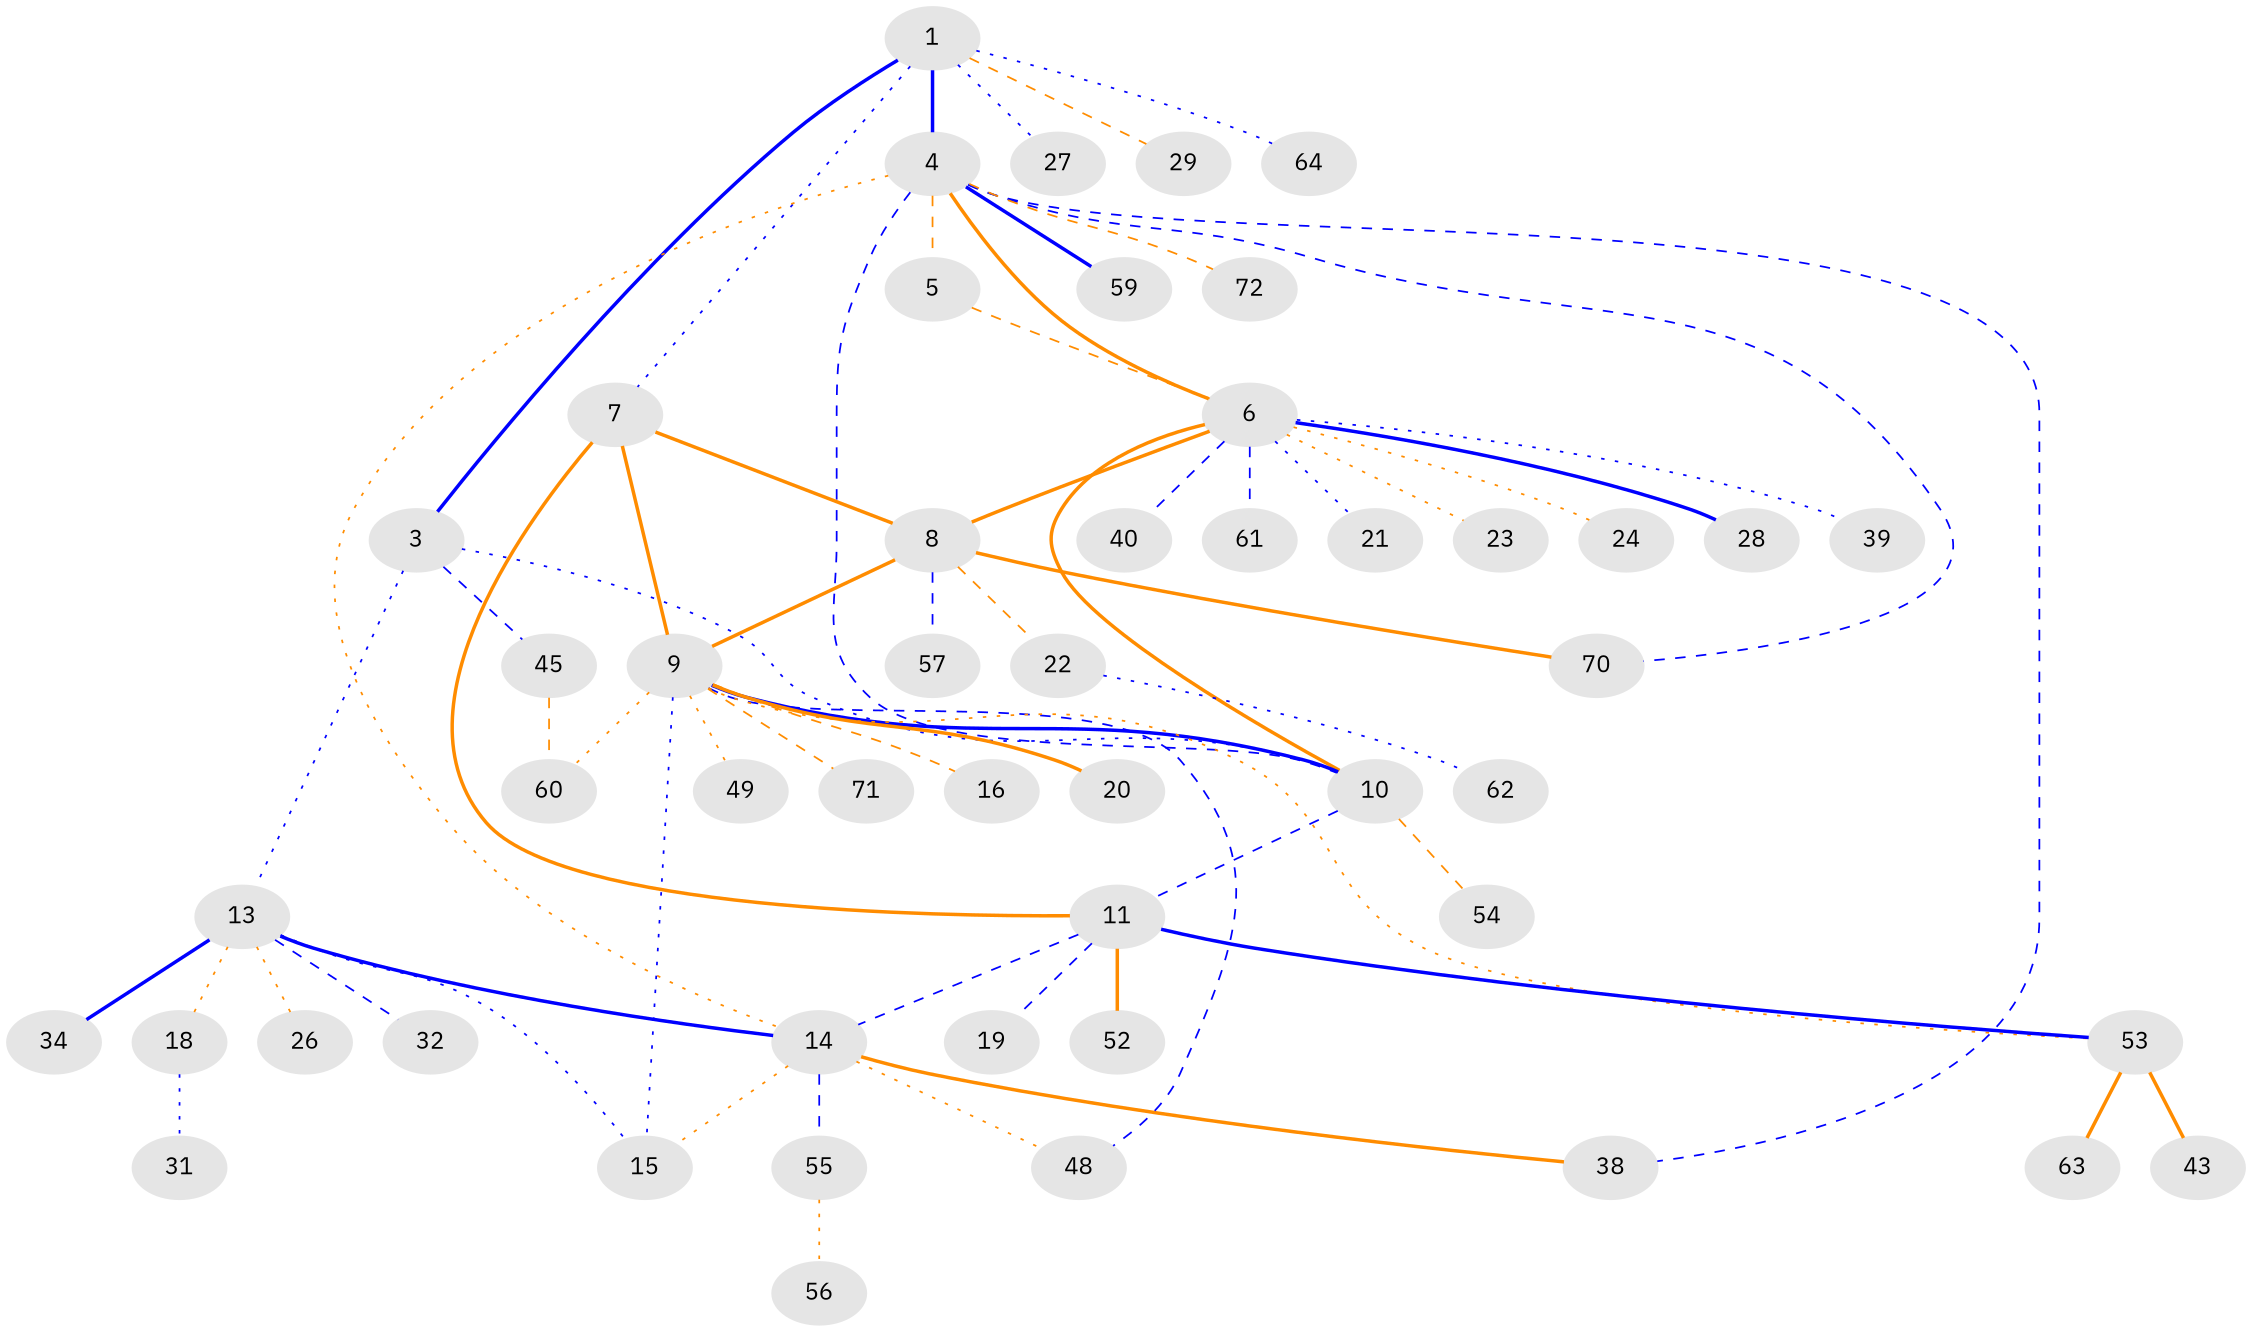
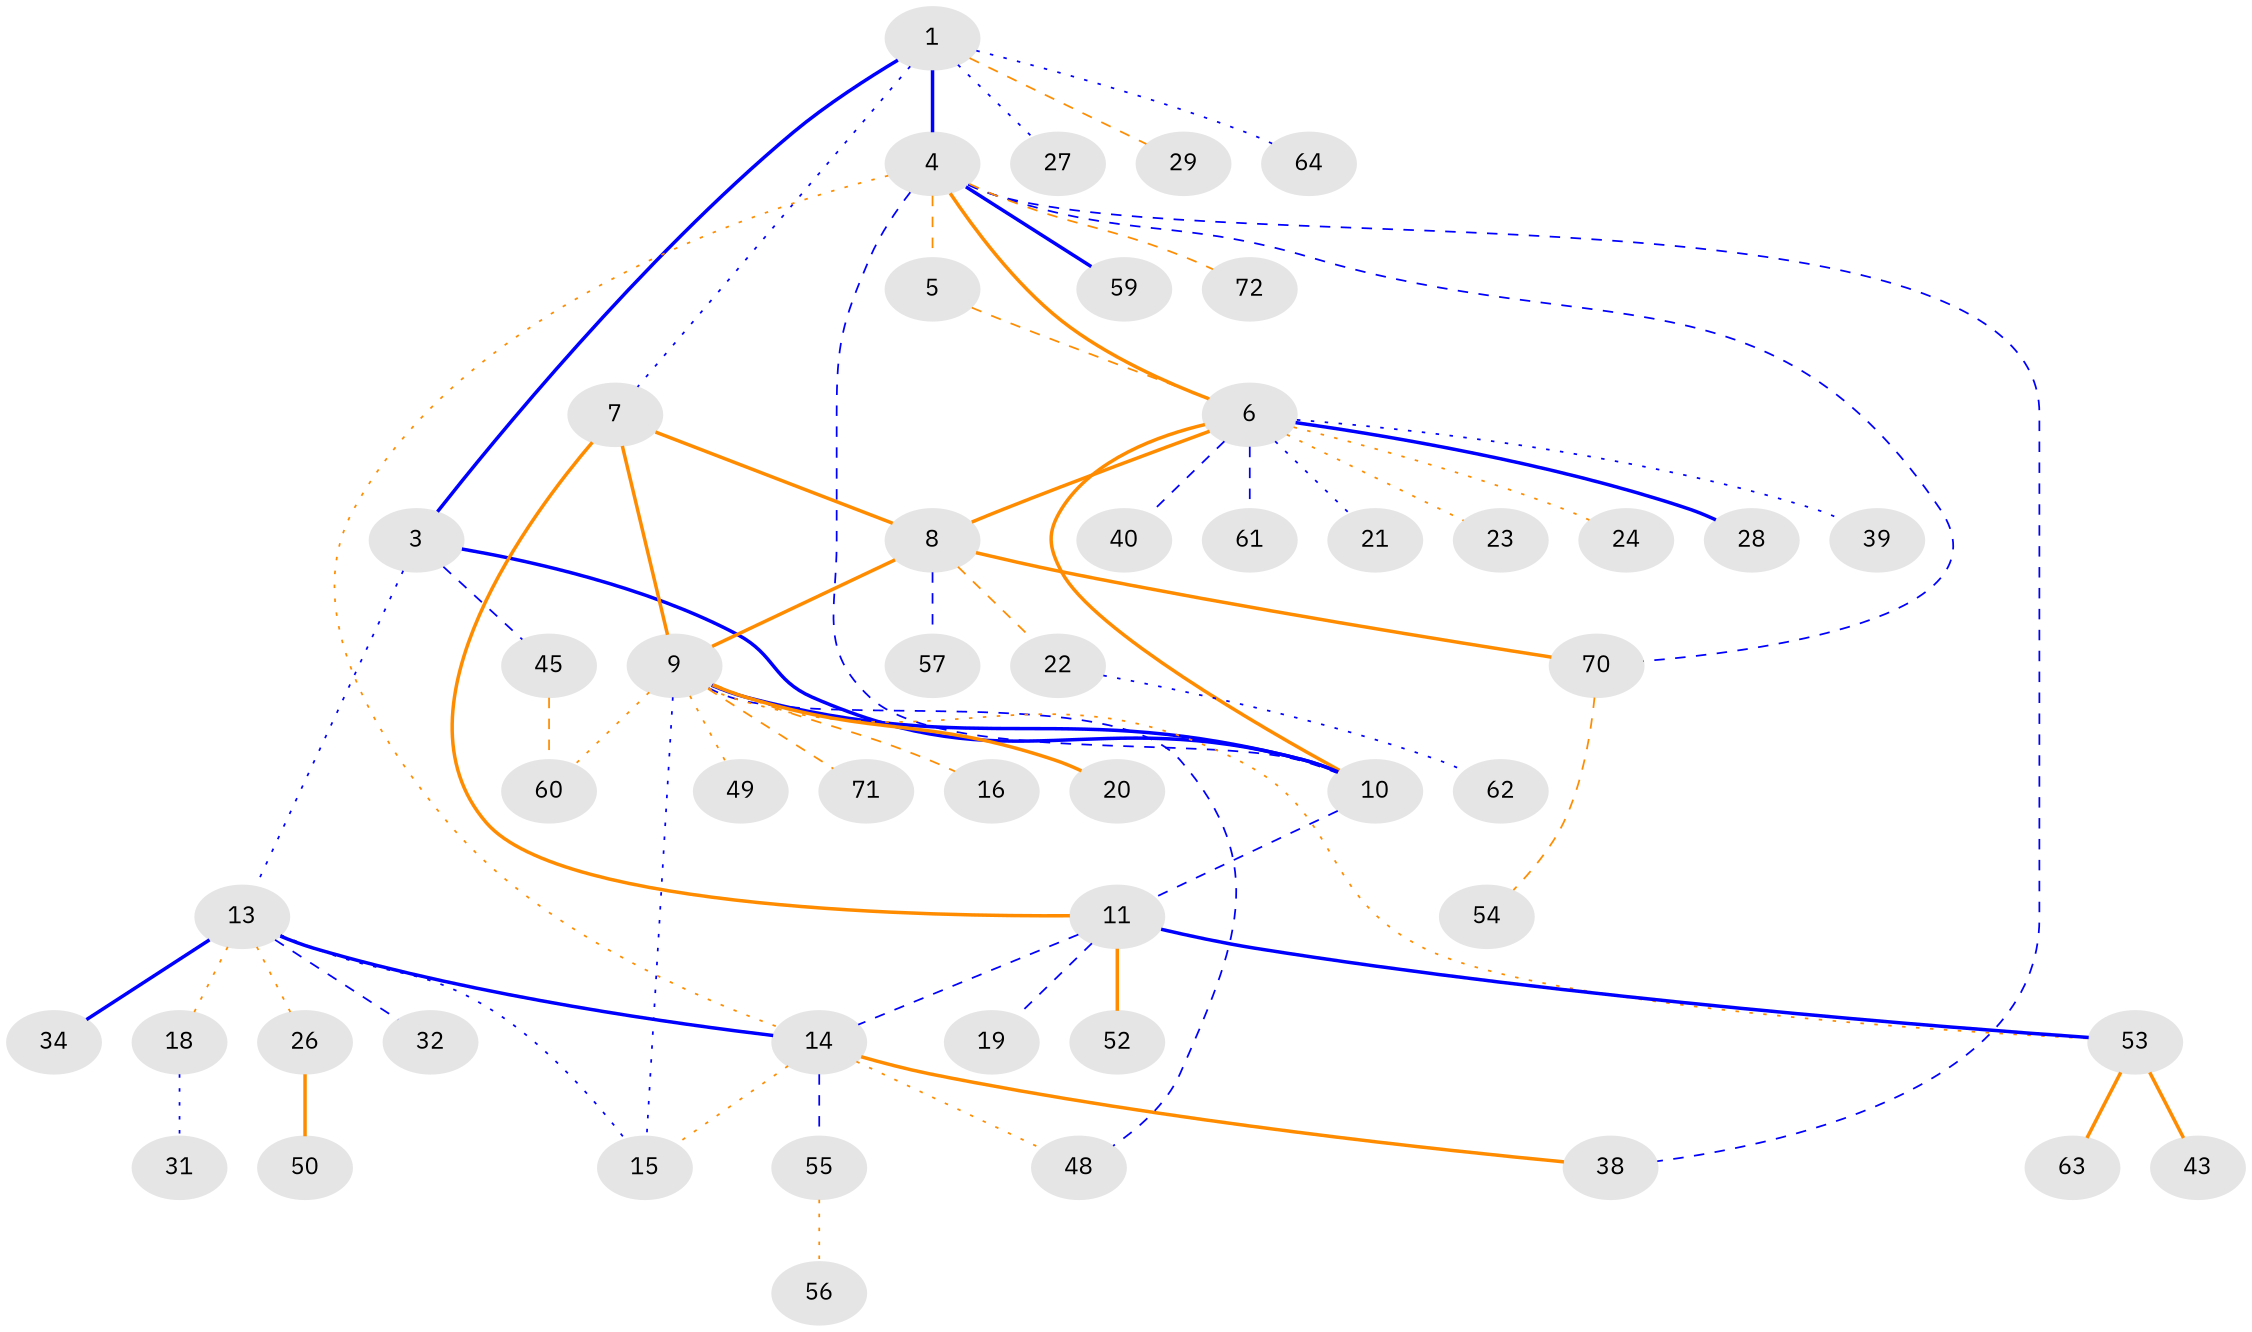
(796, 688) -> (796, 688)
(1431, 854) -> (1572, 802)
none -> (305, 1168)
